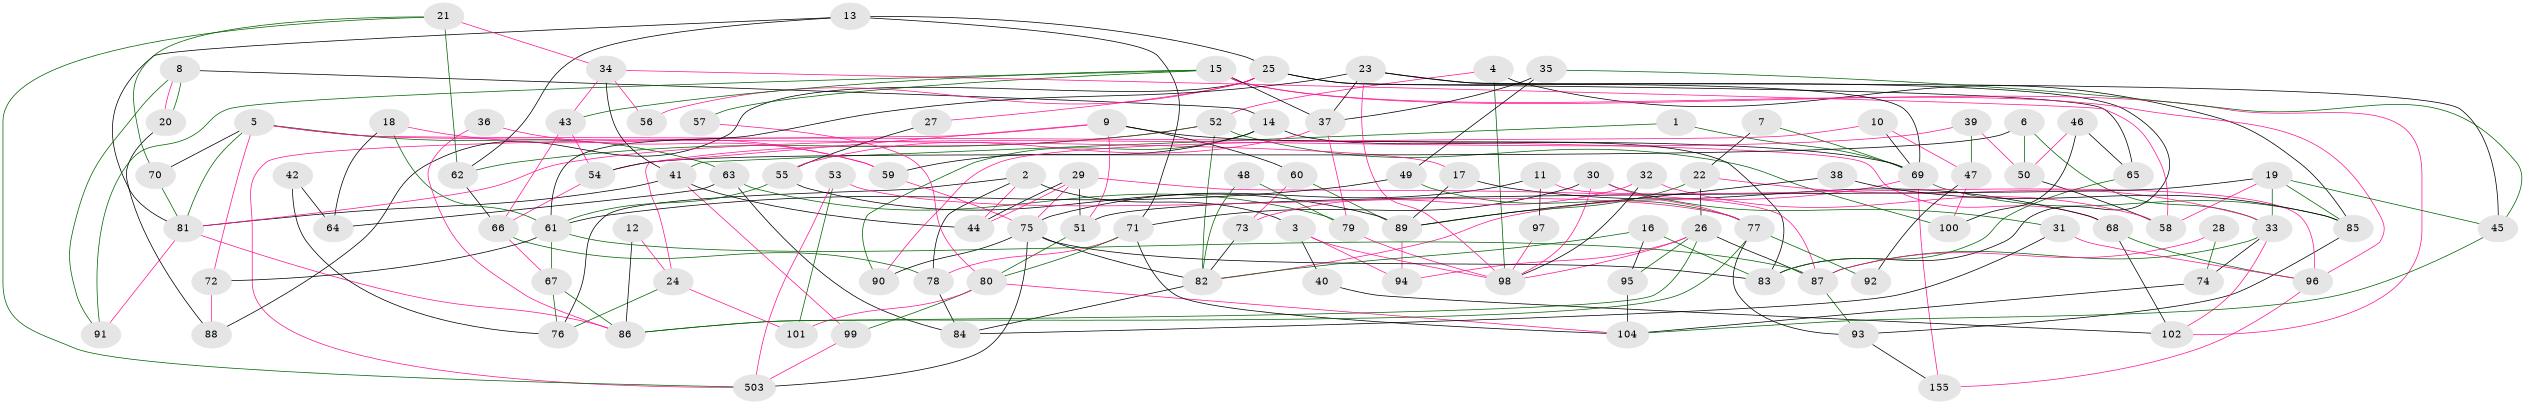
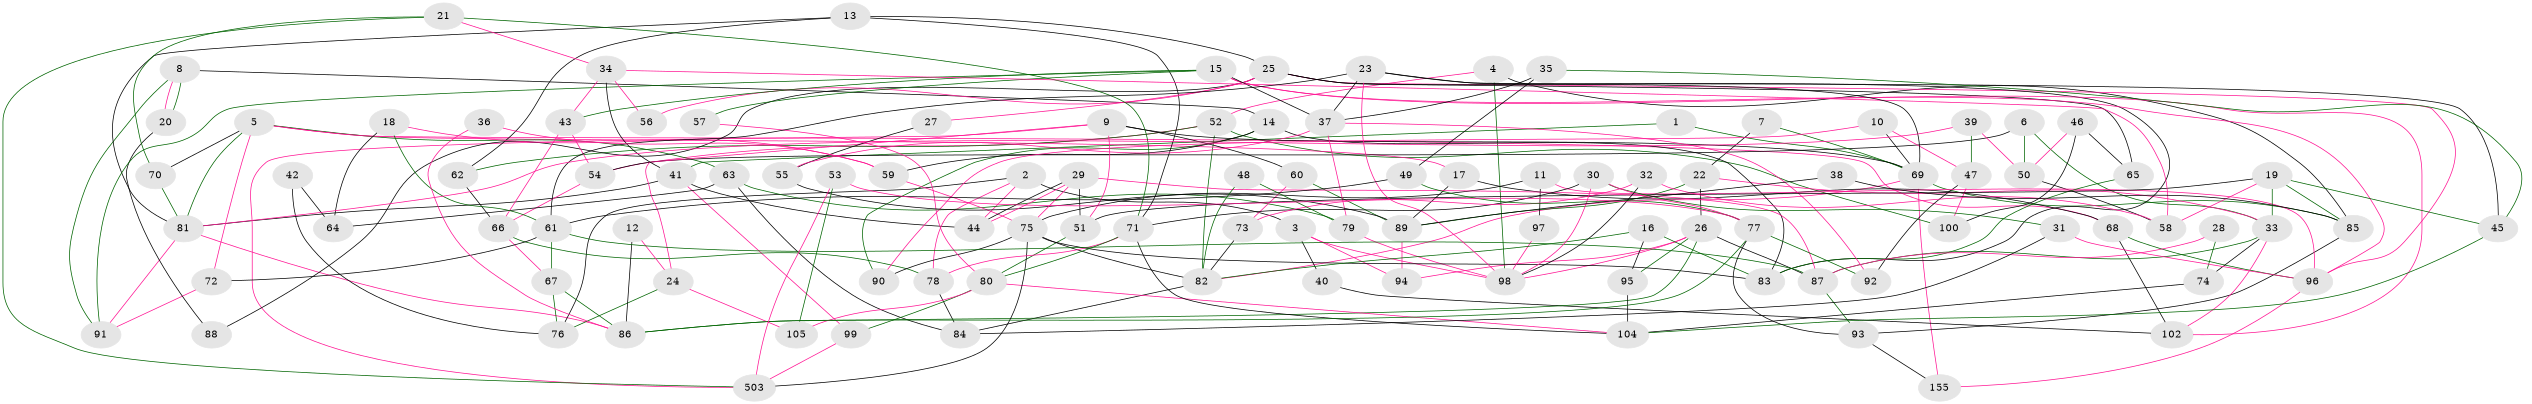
none -> (2153, 94)
(451, 99) -> (858, 51)
none -> (1600, 134)
(668, 203) -> none
(948, 215) -> (948, 215)
(212, 308) -> (156, 308)
(796, 335) -> (796, 335)
